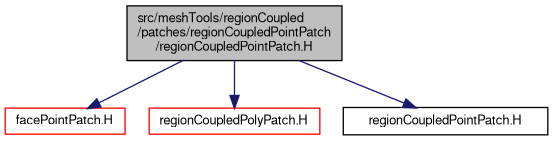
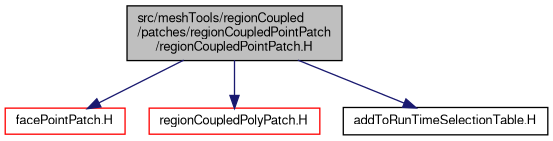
(446, 121) -> (446, 121)
